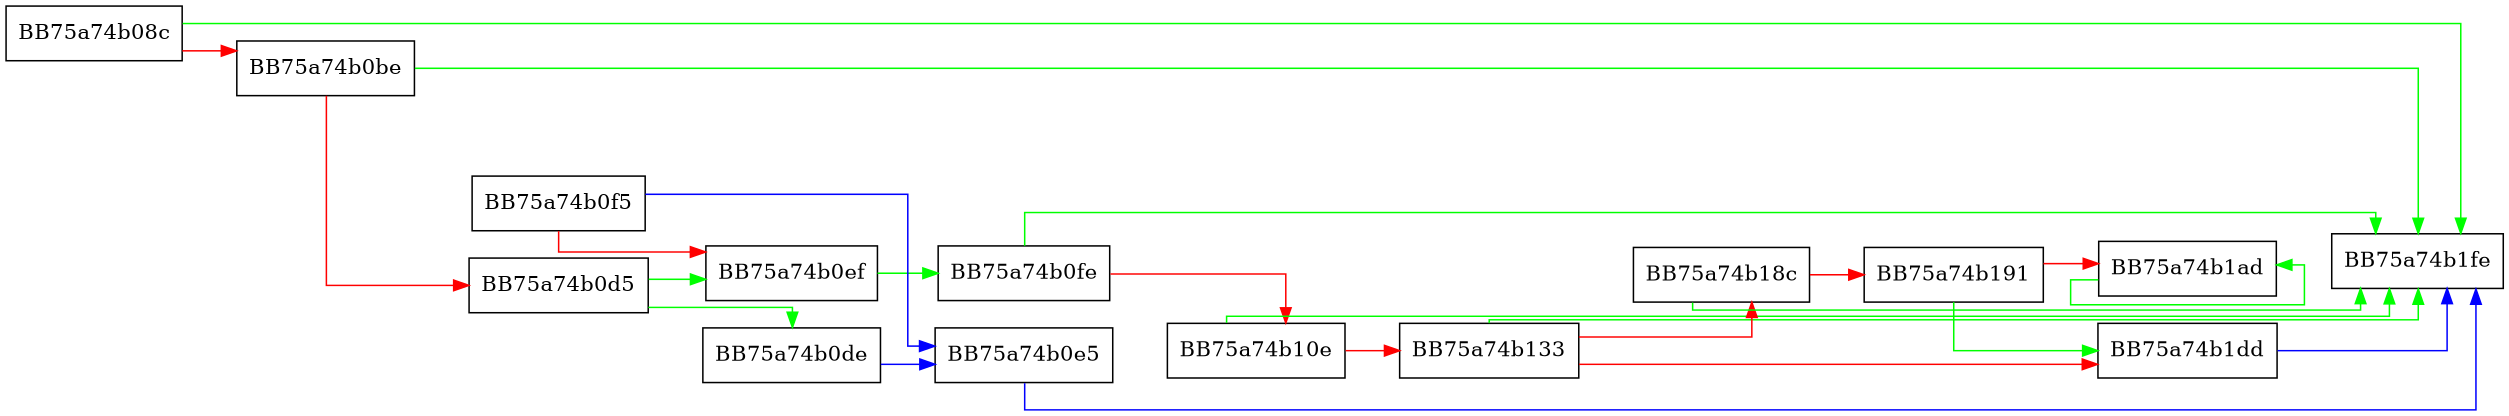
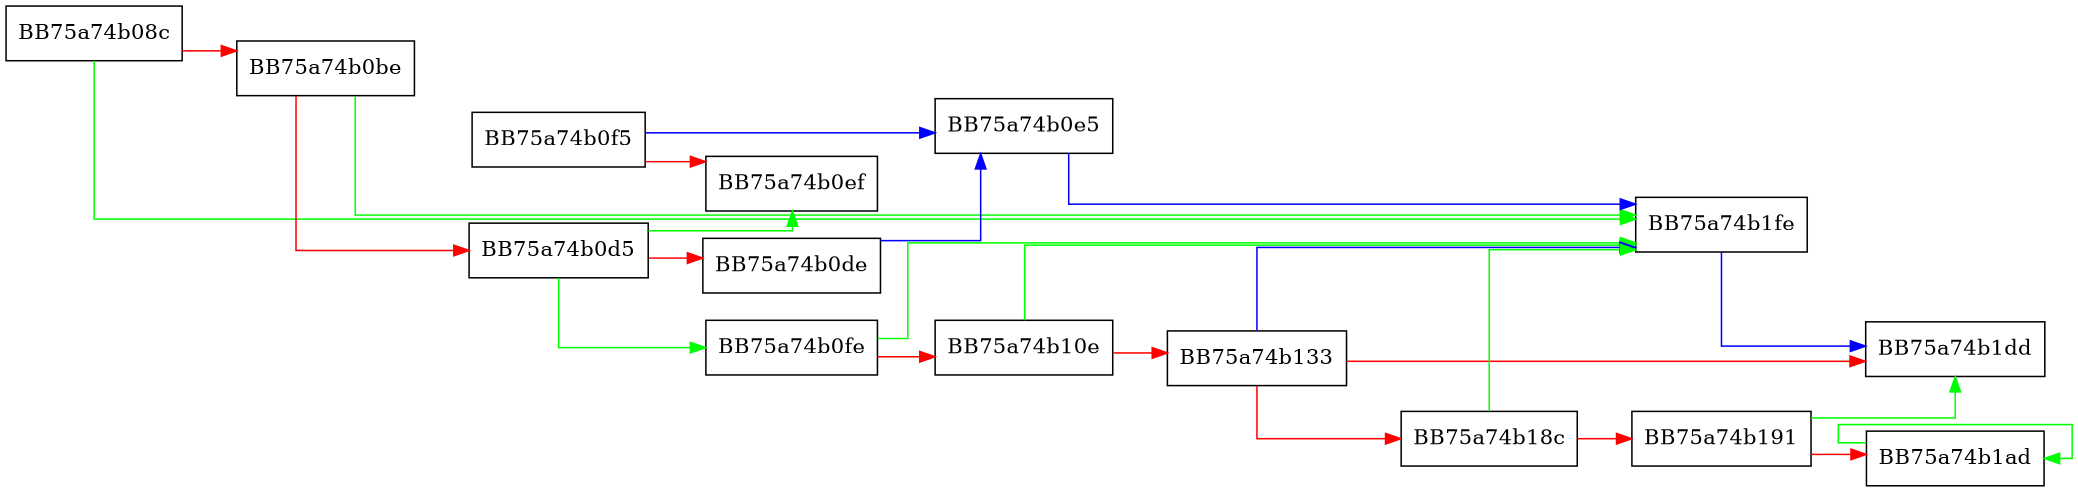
(898, 273) -> (590, 348)
(723, 307) -> (668, 258)
(1960, 320) -> (1397, 247)
(2386, 351) -> (1739, 346)
